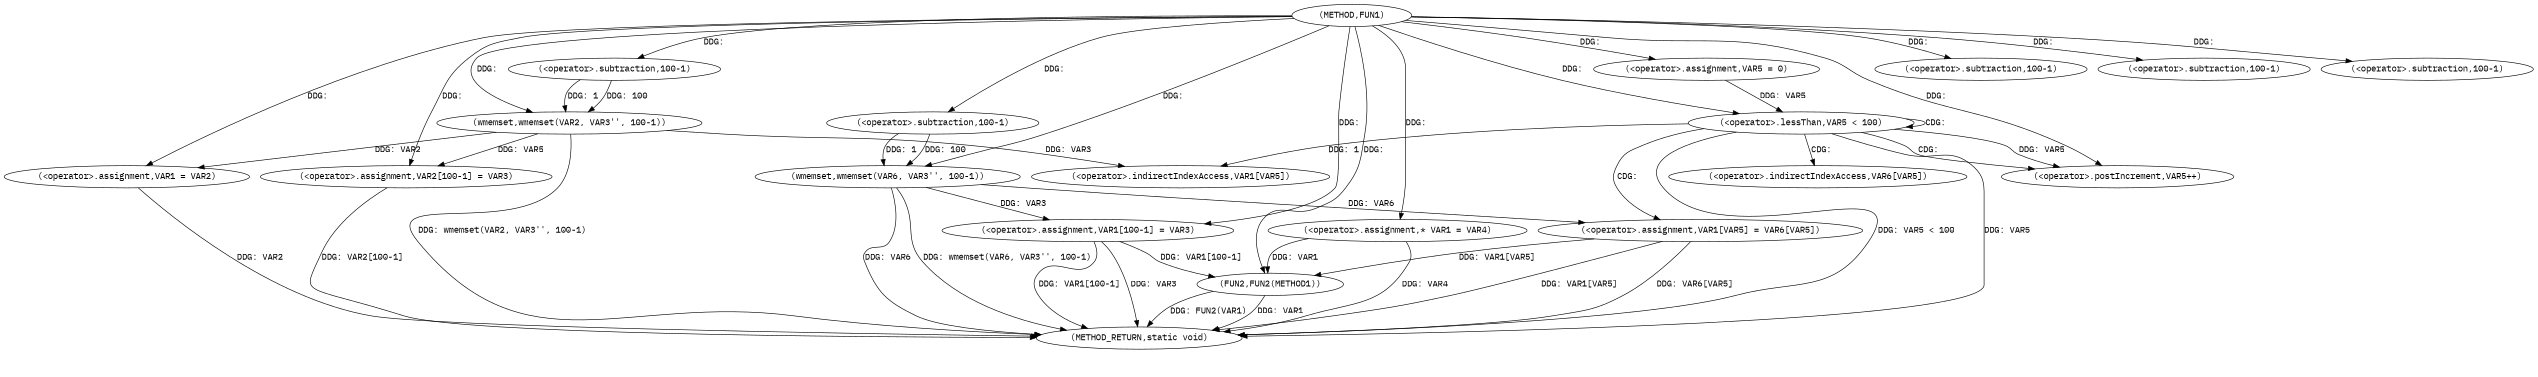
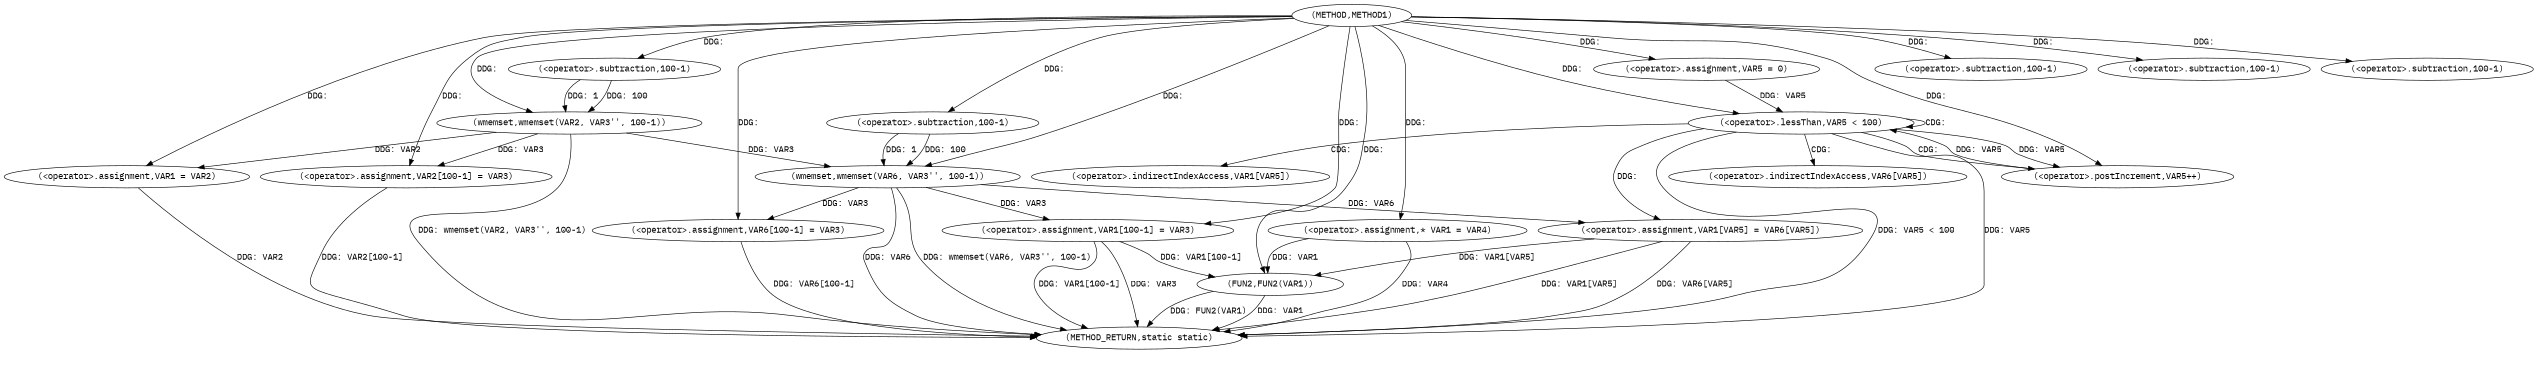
(1352, 15) -> (1352, 15)
(882, 139) -> (725, 149)
(521, 150) -> (521, 150)
(1344, 150) -> (1344, 150)
none -> (1950, 150)
(1630, 177) -> (1630, 177)
none -> (738, 231)
(1270, 284) -> (1270, 284)
(1139, 338) -> (1139, 338)
